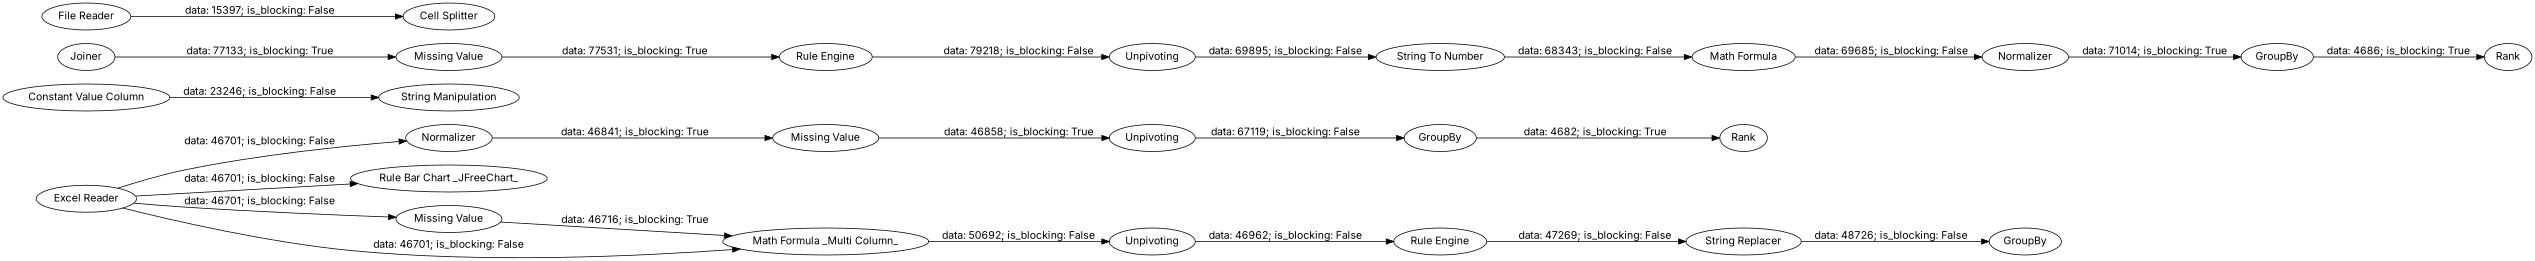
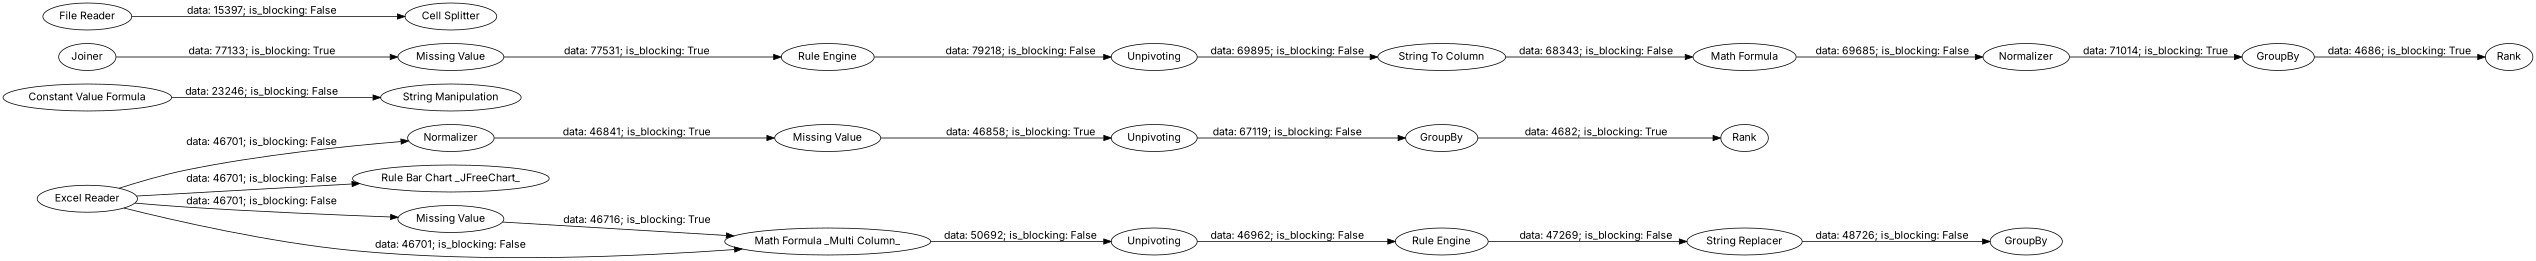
(1440, 57) -> (1442, 57)
(86, 98) -> (87, 98)
